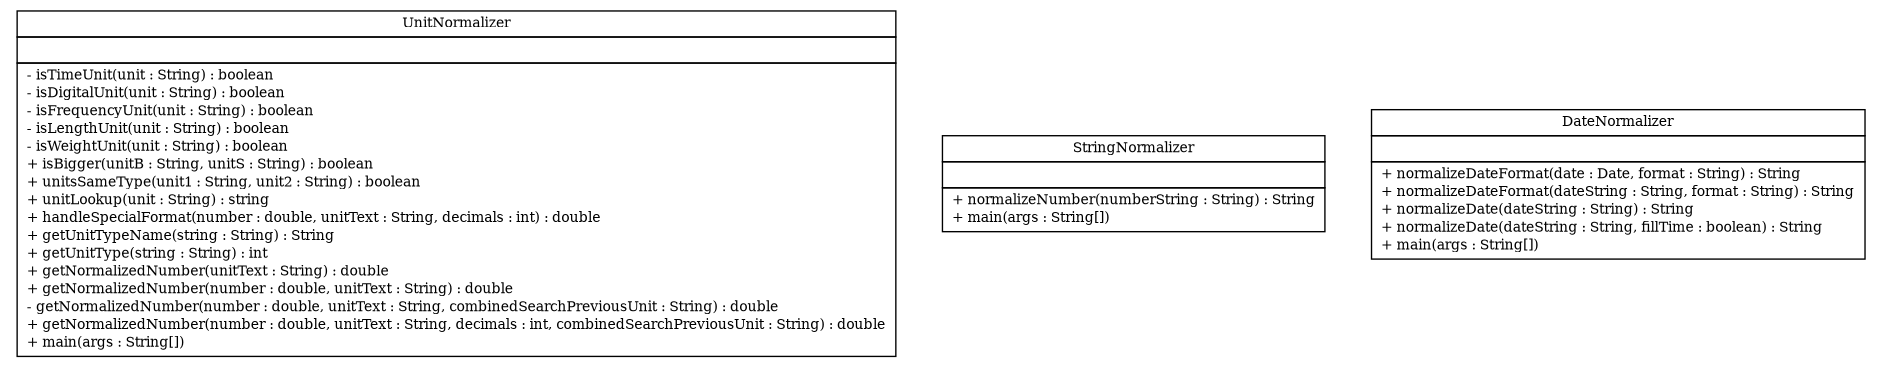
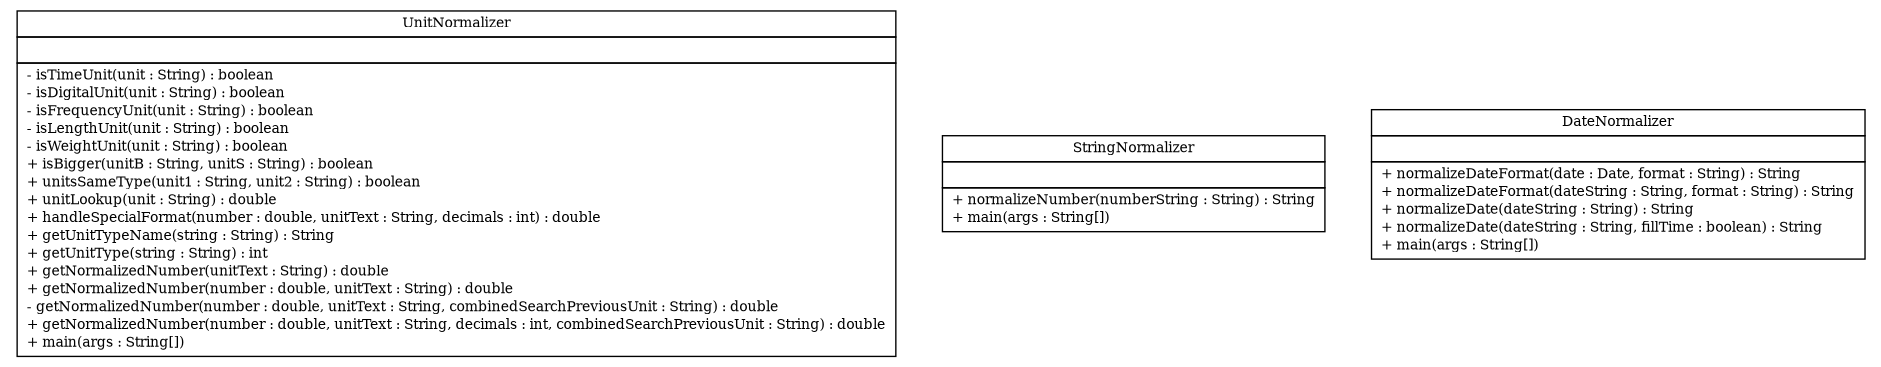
(149, 200) -> (152, 200)
